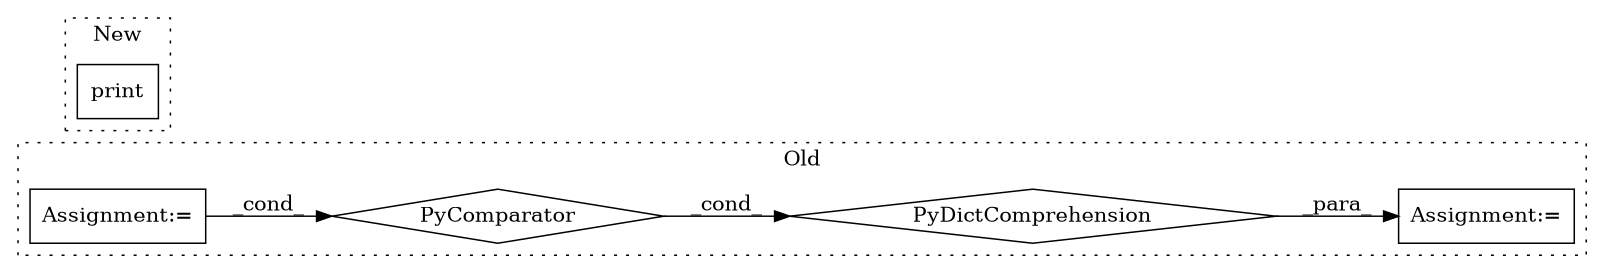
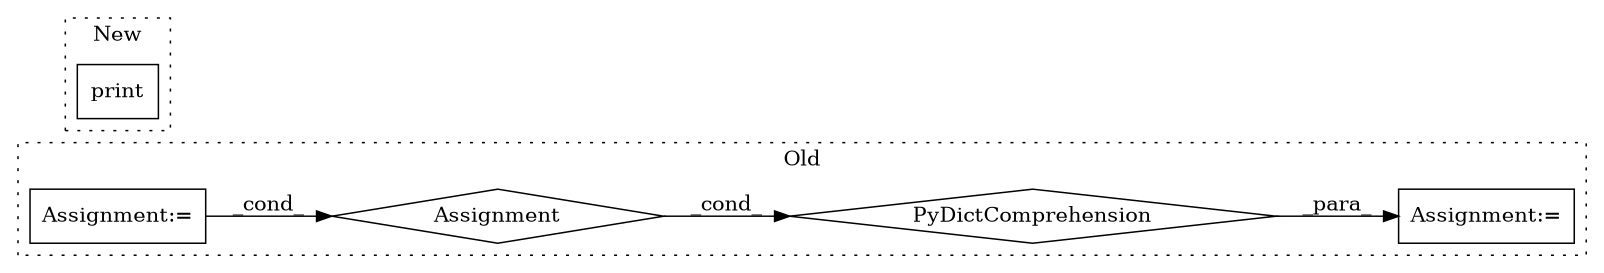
(498, 216) -> (498, 216)
